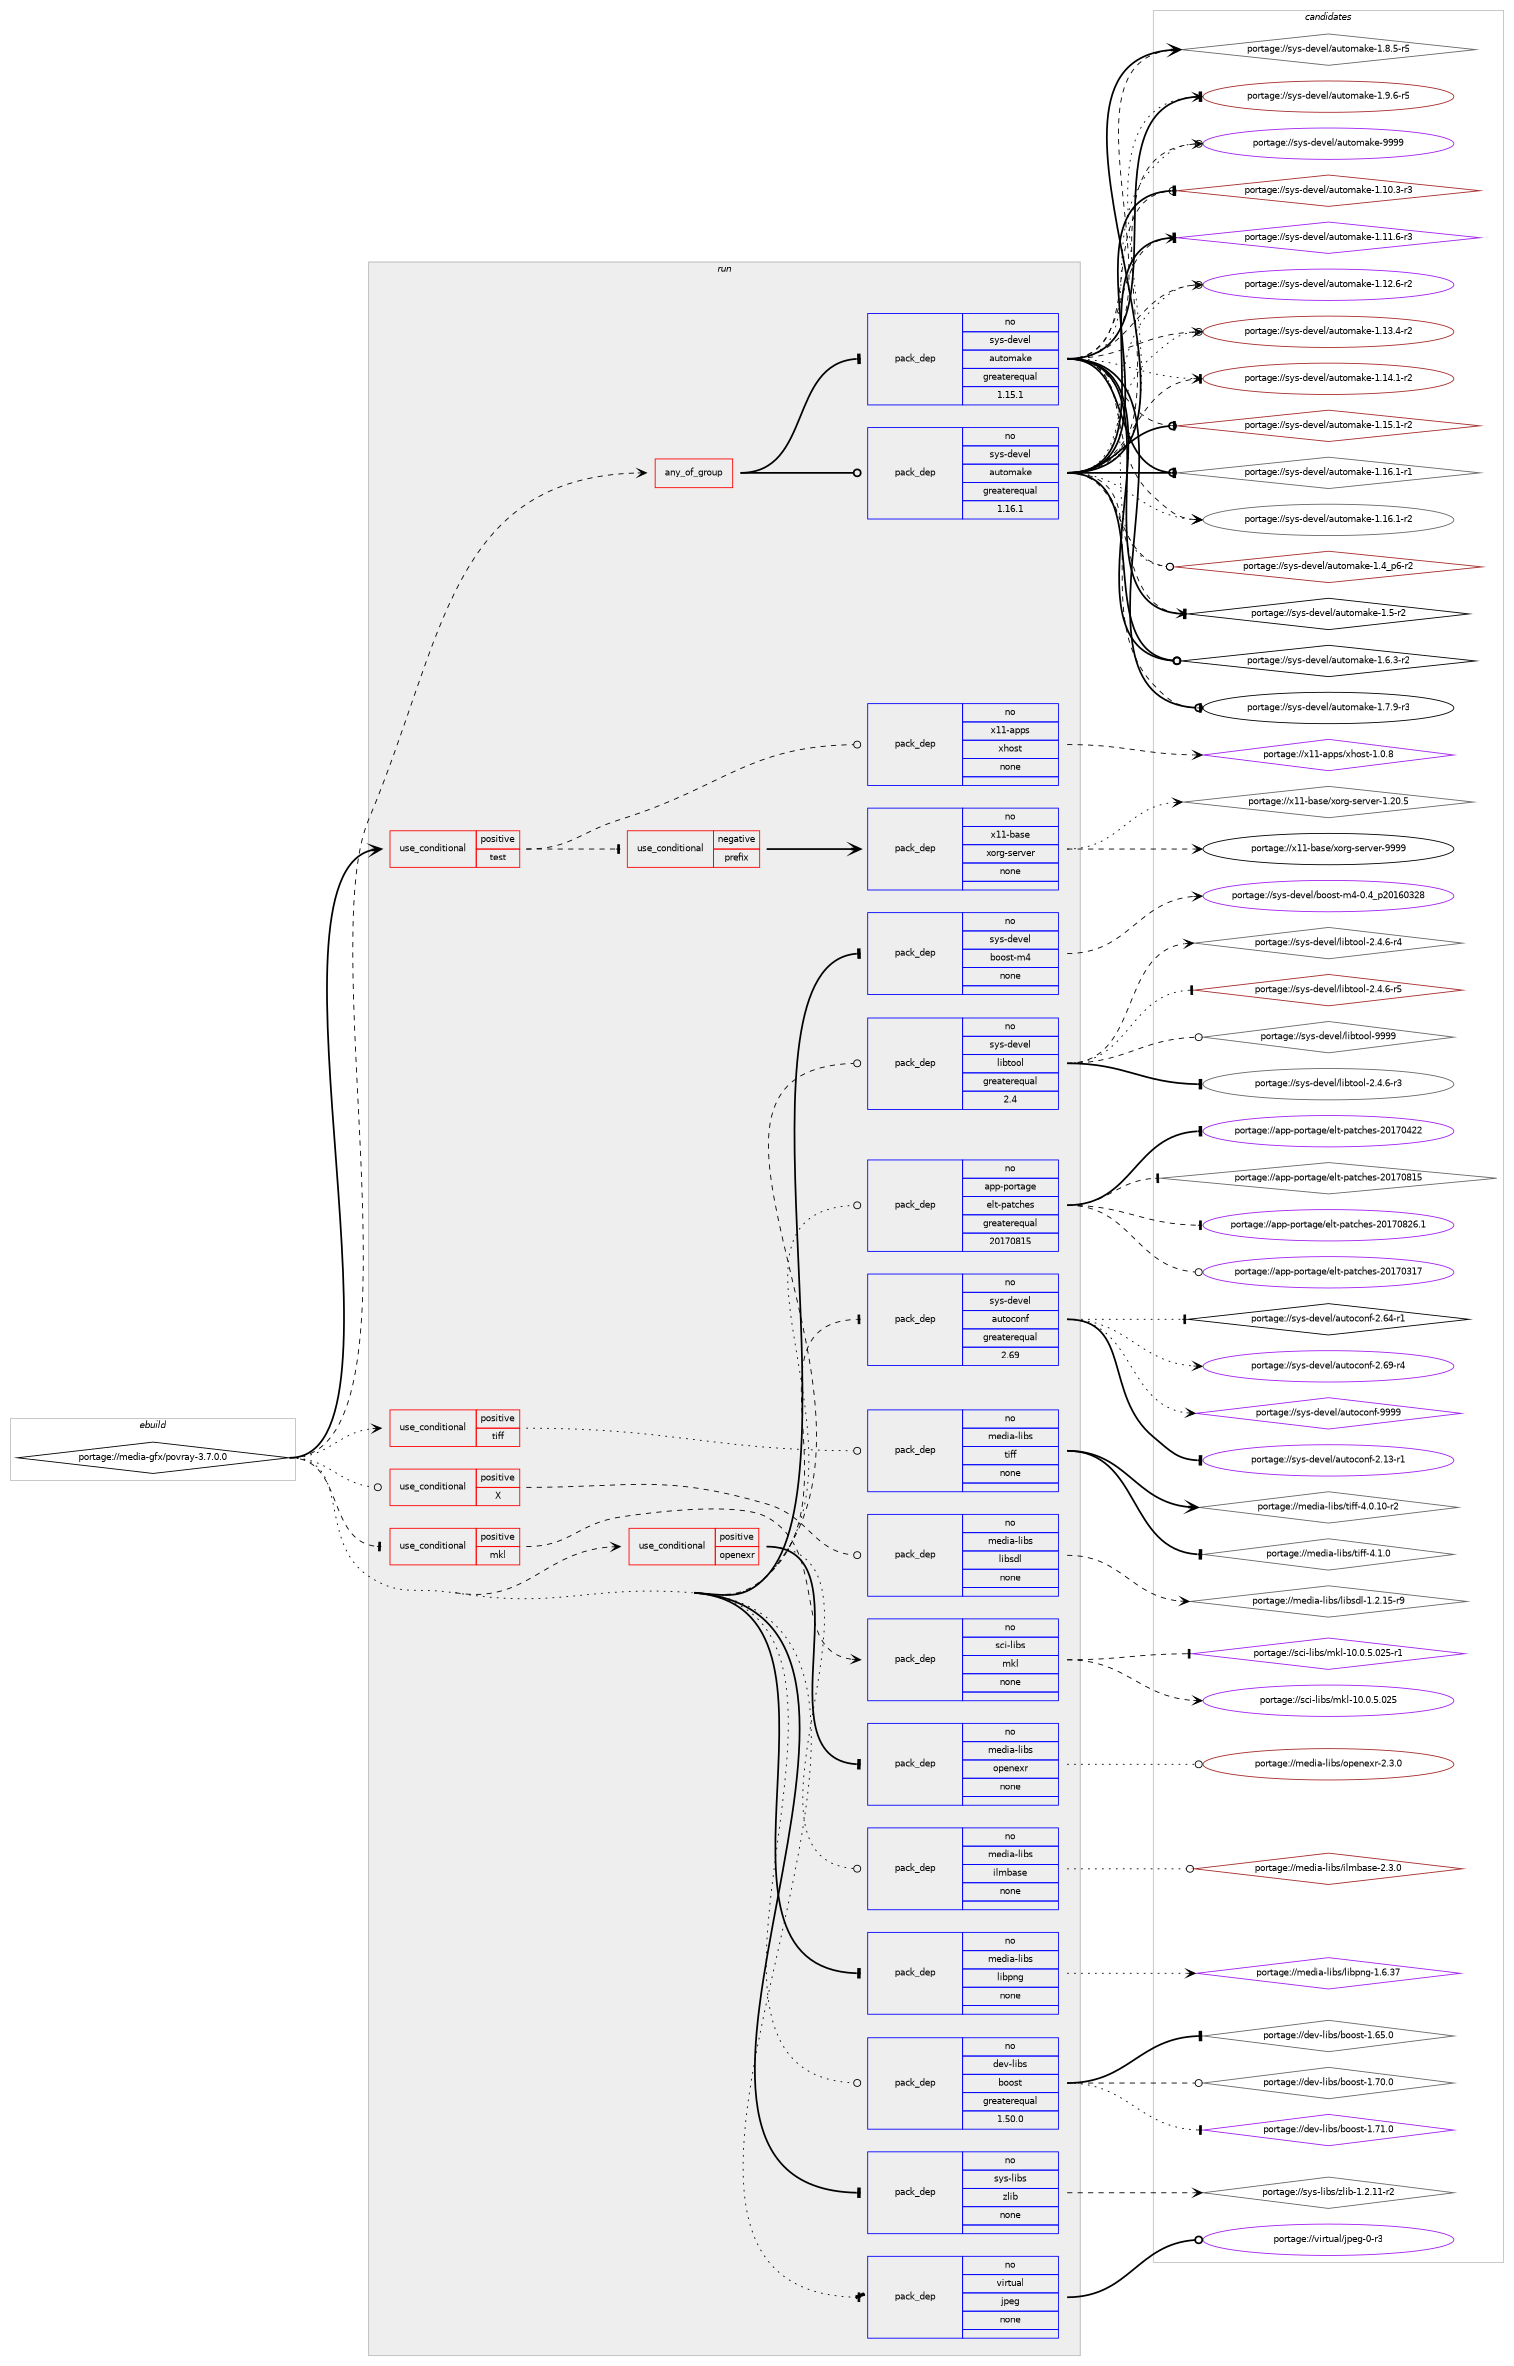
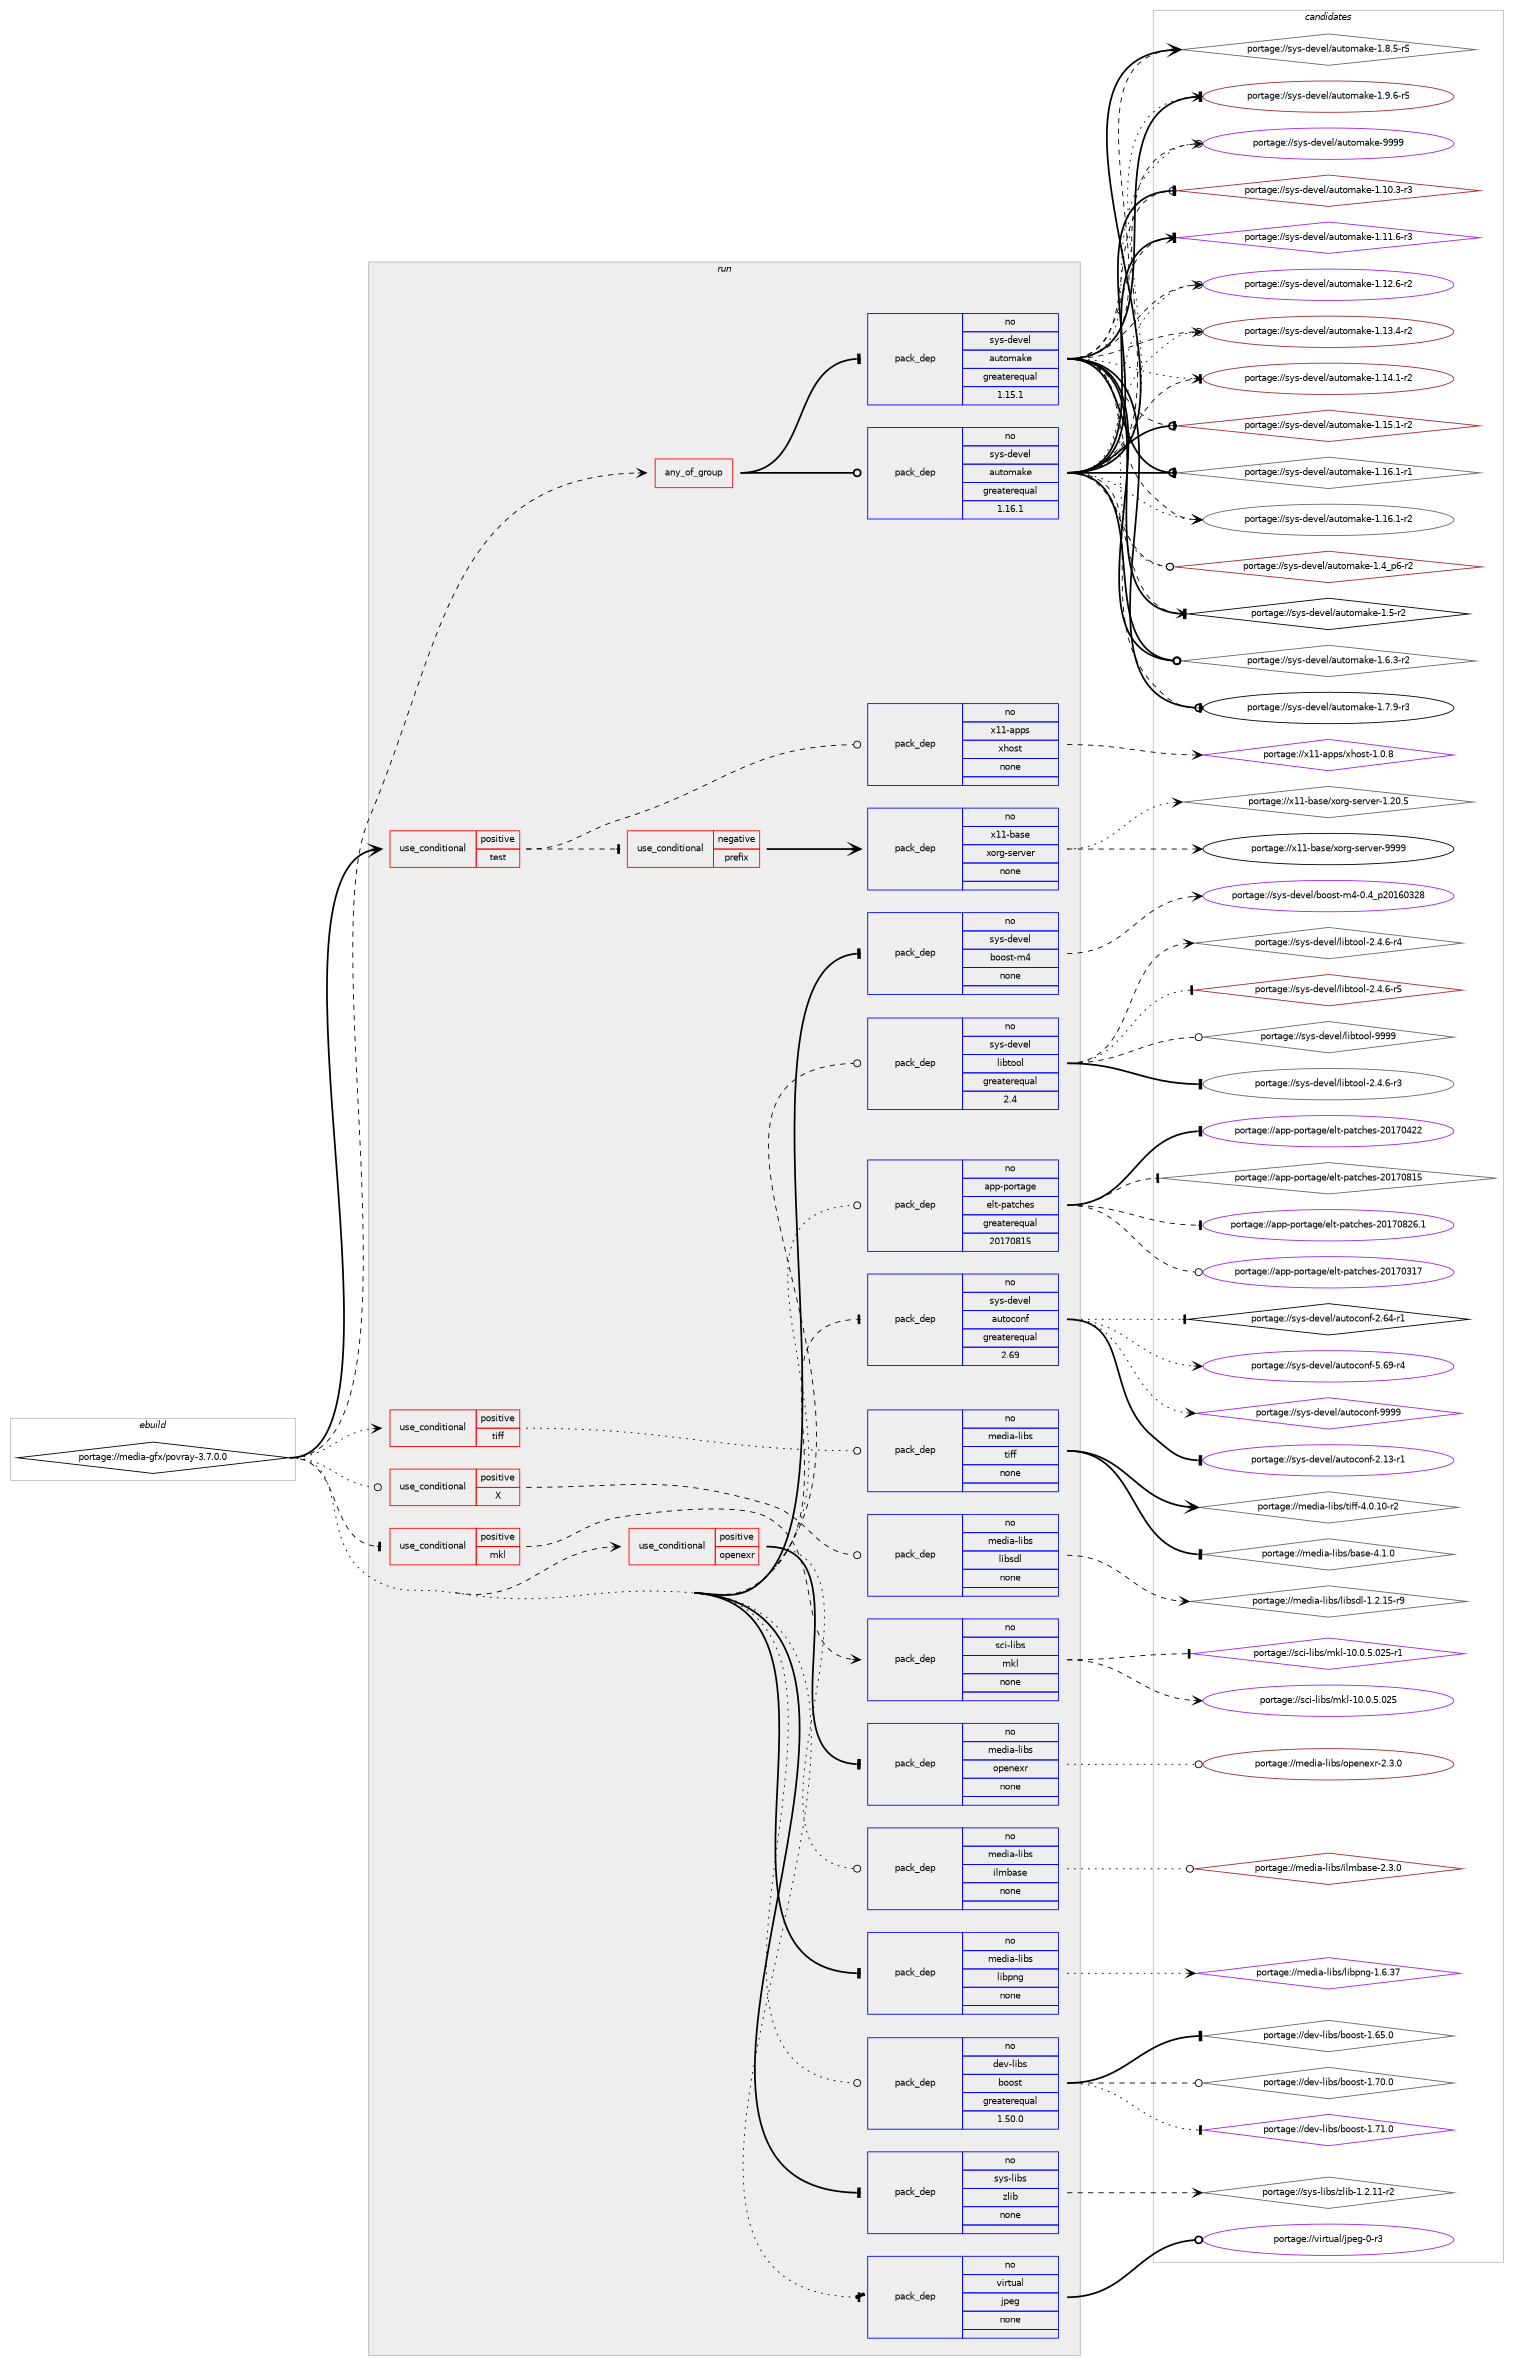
(1328, 661) -> (1328, 661)
(1328, 1366) -> (1328, 1366)
(1328, 1554) -> (1328, 1554)
